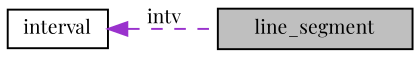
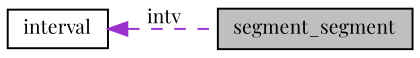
(315, 29) -> (315, 29)
